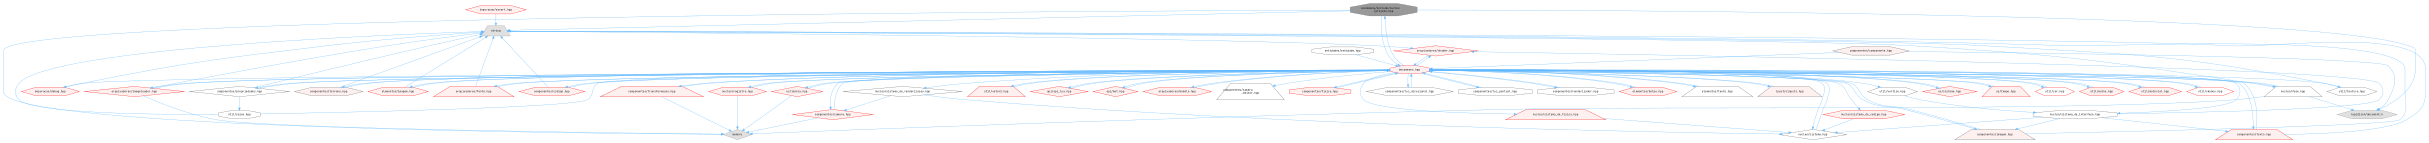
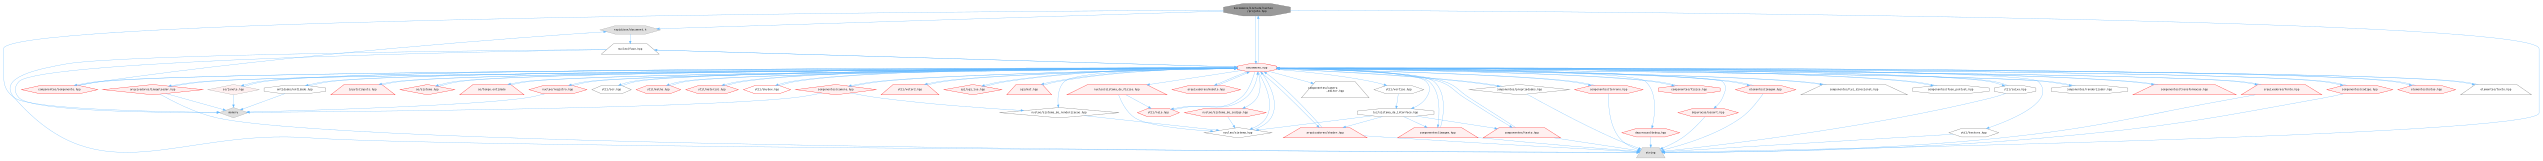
(959, 36) -> (1500, 144)
(1436, 51) -> (1325, 133)
(1871, 51) -> (60, 90)
none -> (657, 70)
none -> (772, 71)
none -> (1514, 72)
(329, 92) -> (1609, 90)
(797, 92) -> (233, 90)
(1116, 92) -> (1029, 90)
(1410, 92) -> (1854, 90)
(1495, 92) -> (1951, 90)
(1790, 92) -> (363, 90)
(2006, 92) -> (492, 90)
(2055, 92) -> (612, 90)
(239, 102) -> (1640, 70)
(869, 103) -> (935, 104)
(2330, 103) -> (630, 38)
(695, 113) -> (264, 101)
none -> (1158, 113)
(2075, 115) -> (1396, 113)
(1995, 135) -> (1438, 133)
